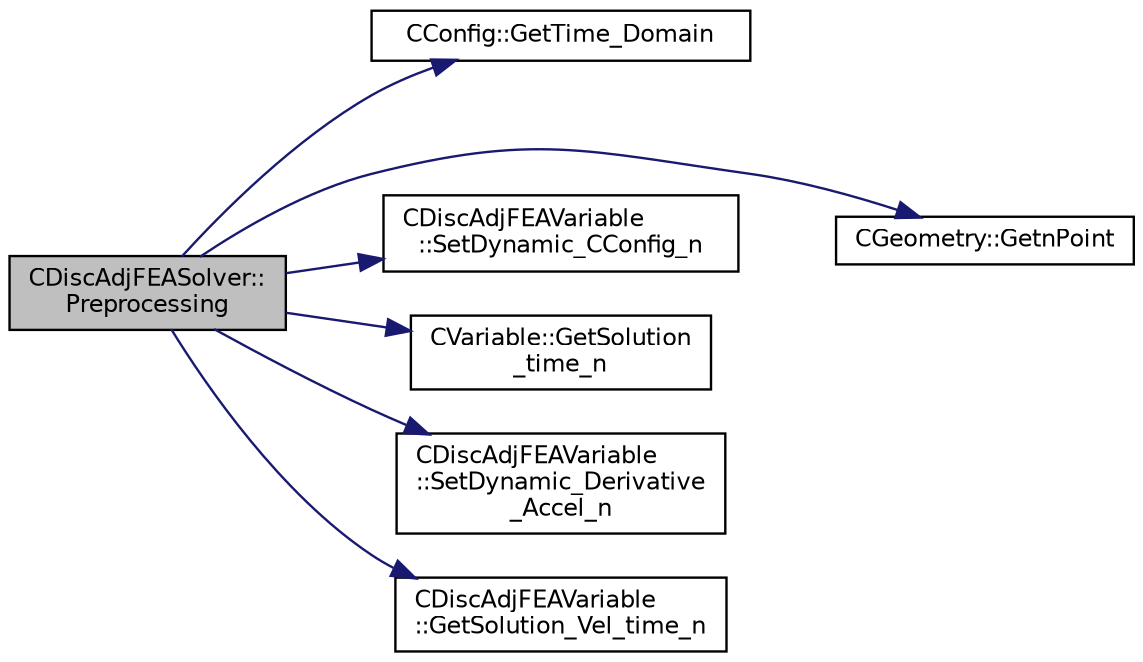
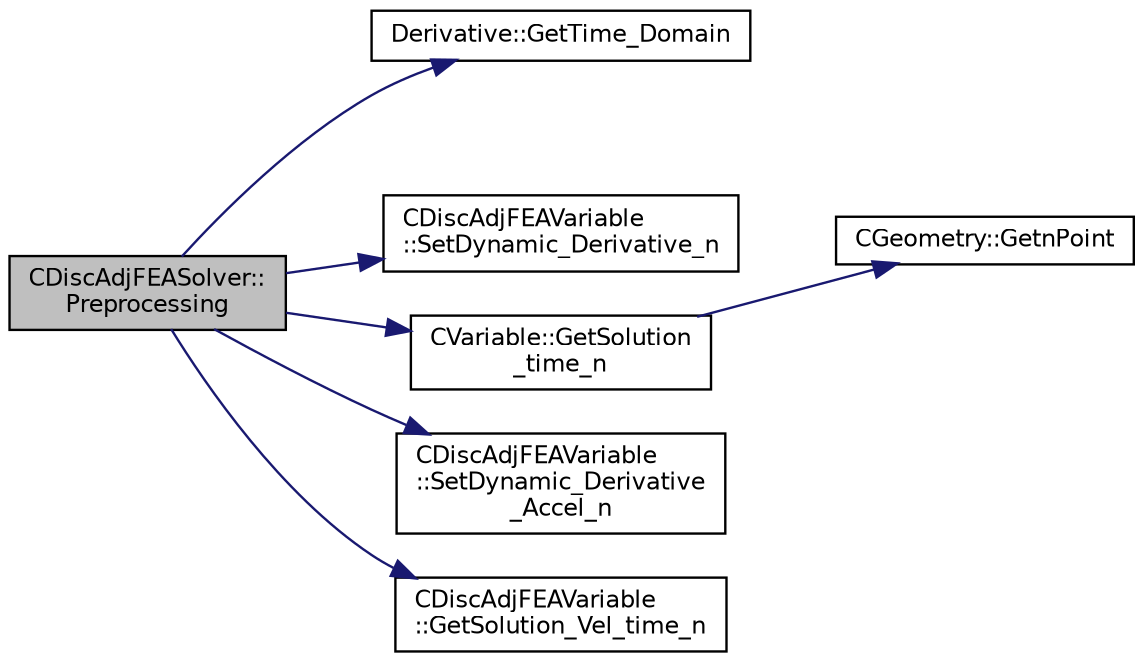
(561, 36) -> (561, 36)
(541, 150) -> (786, 293)
(561, 233) -> (561, 233)
